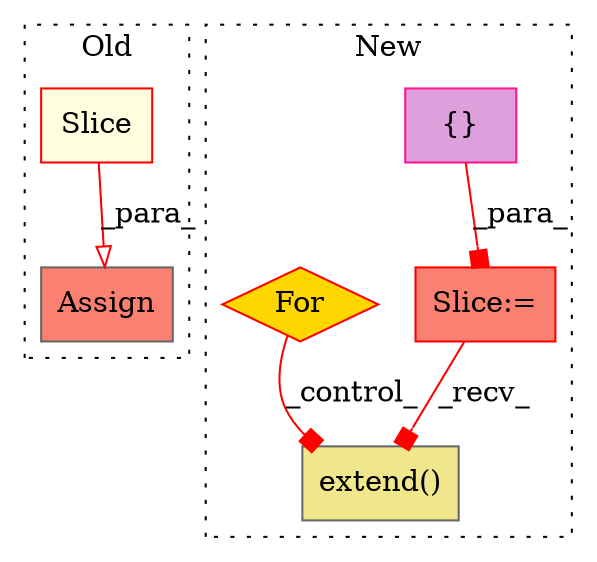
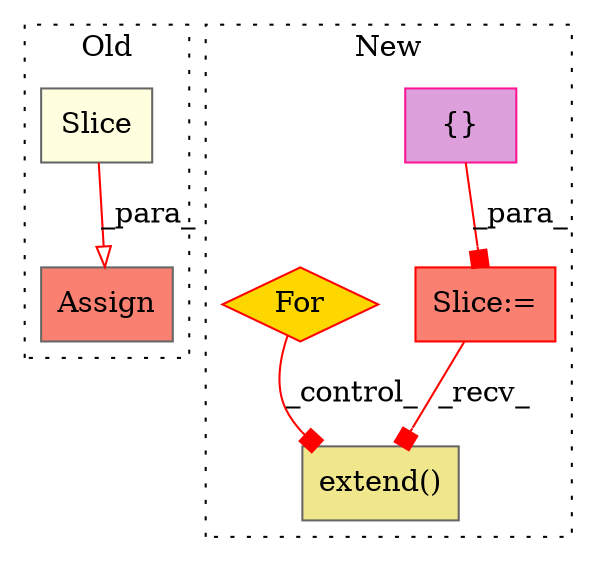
(97, 125) -> (97, 125)
